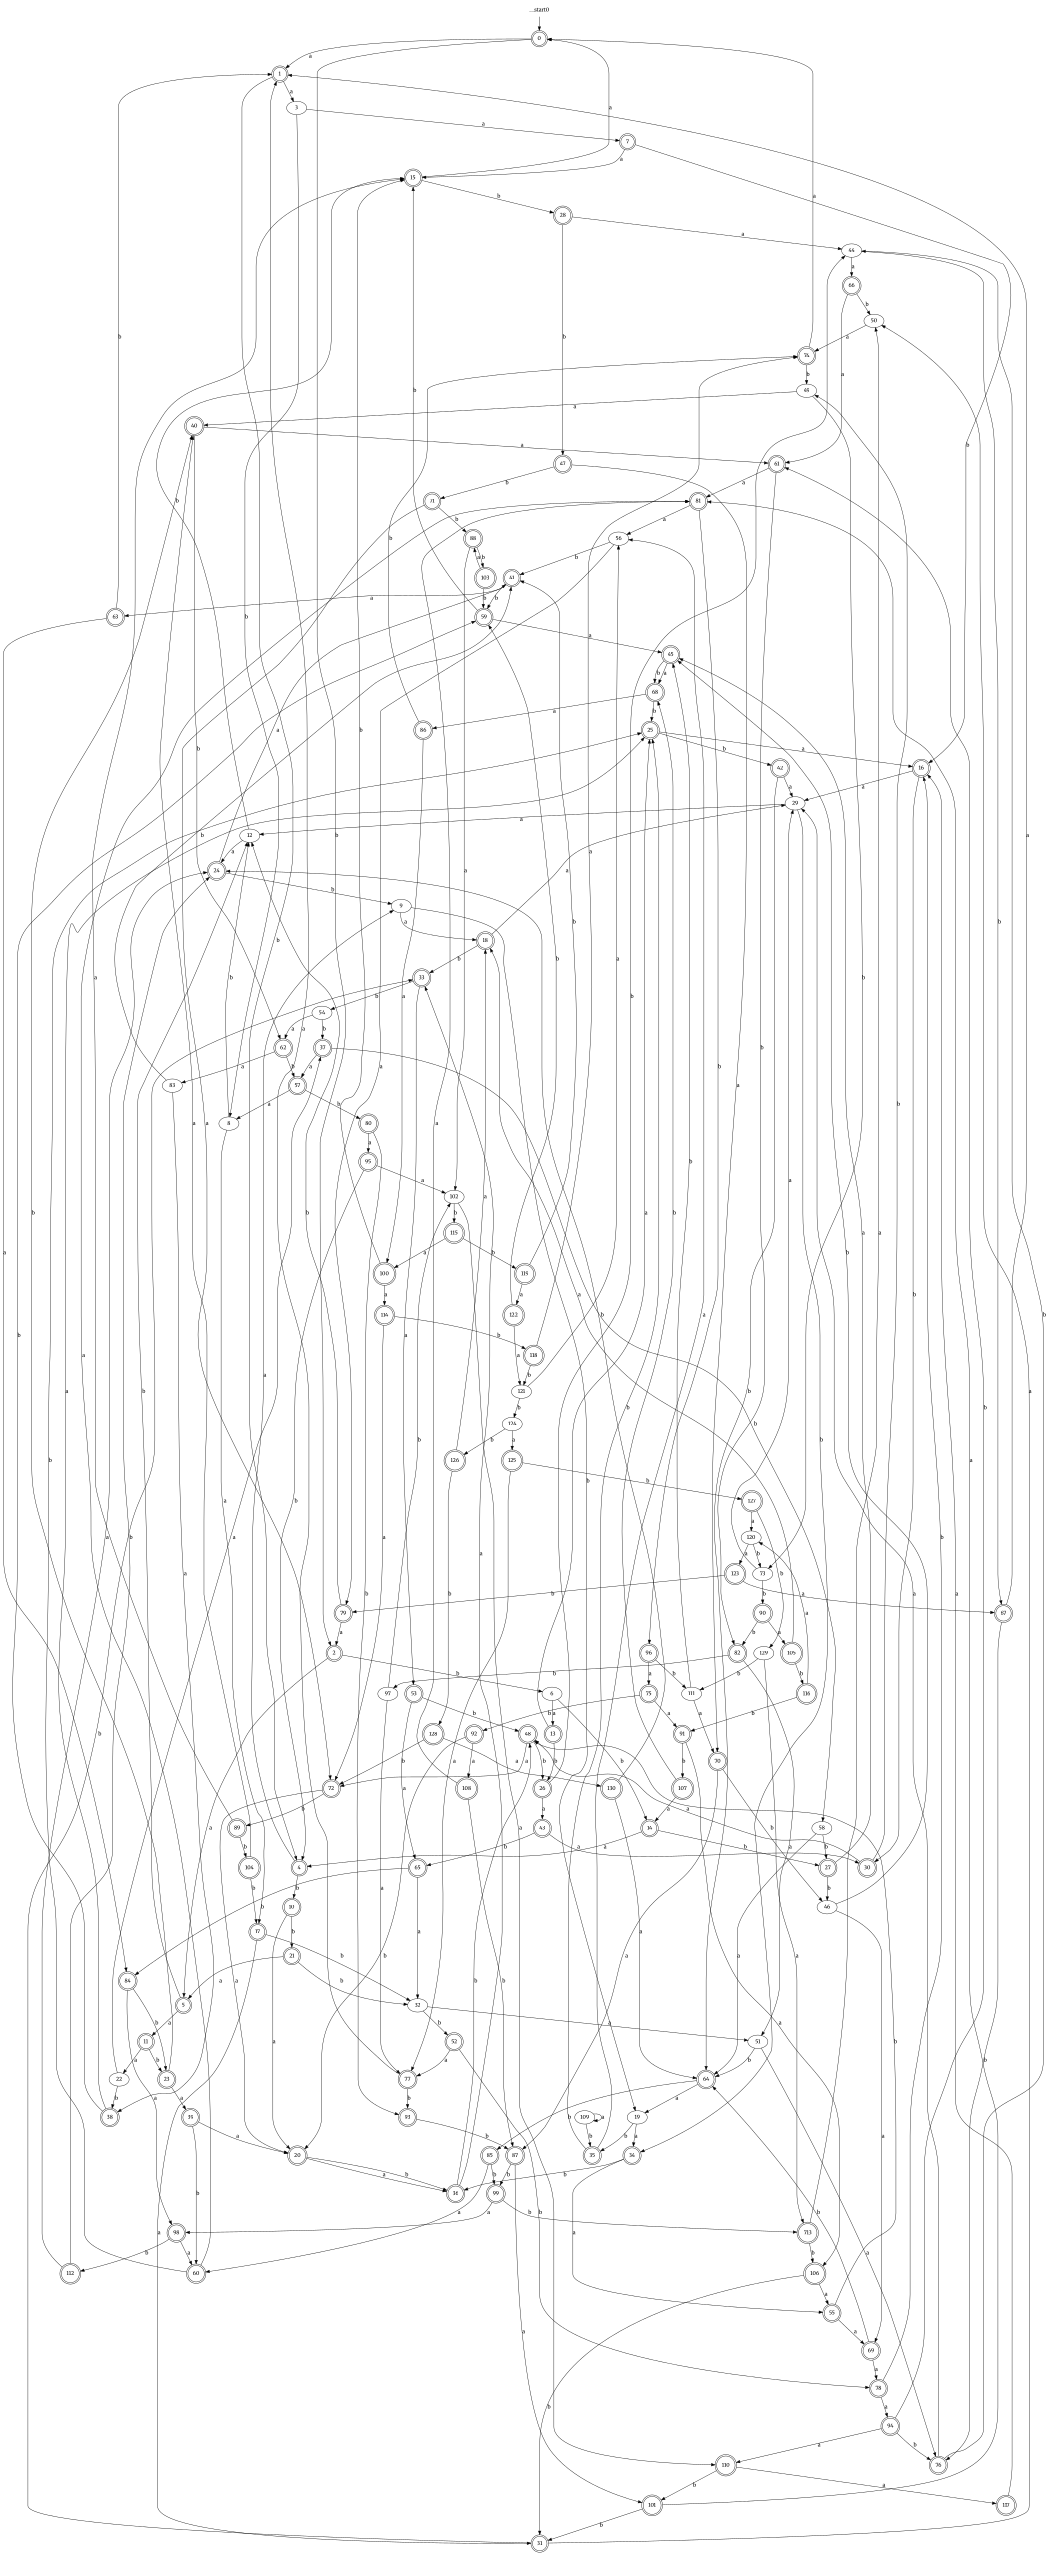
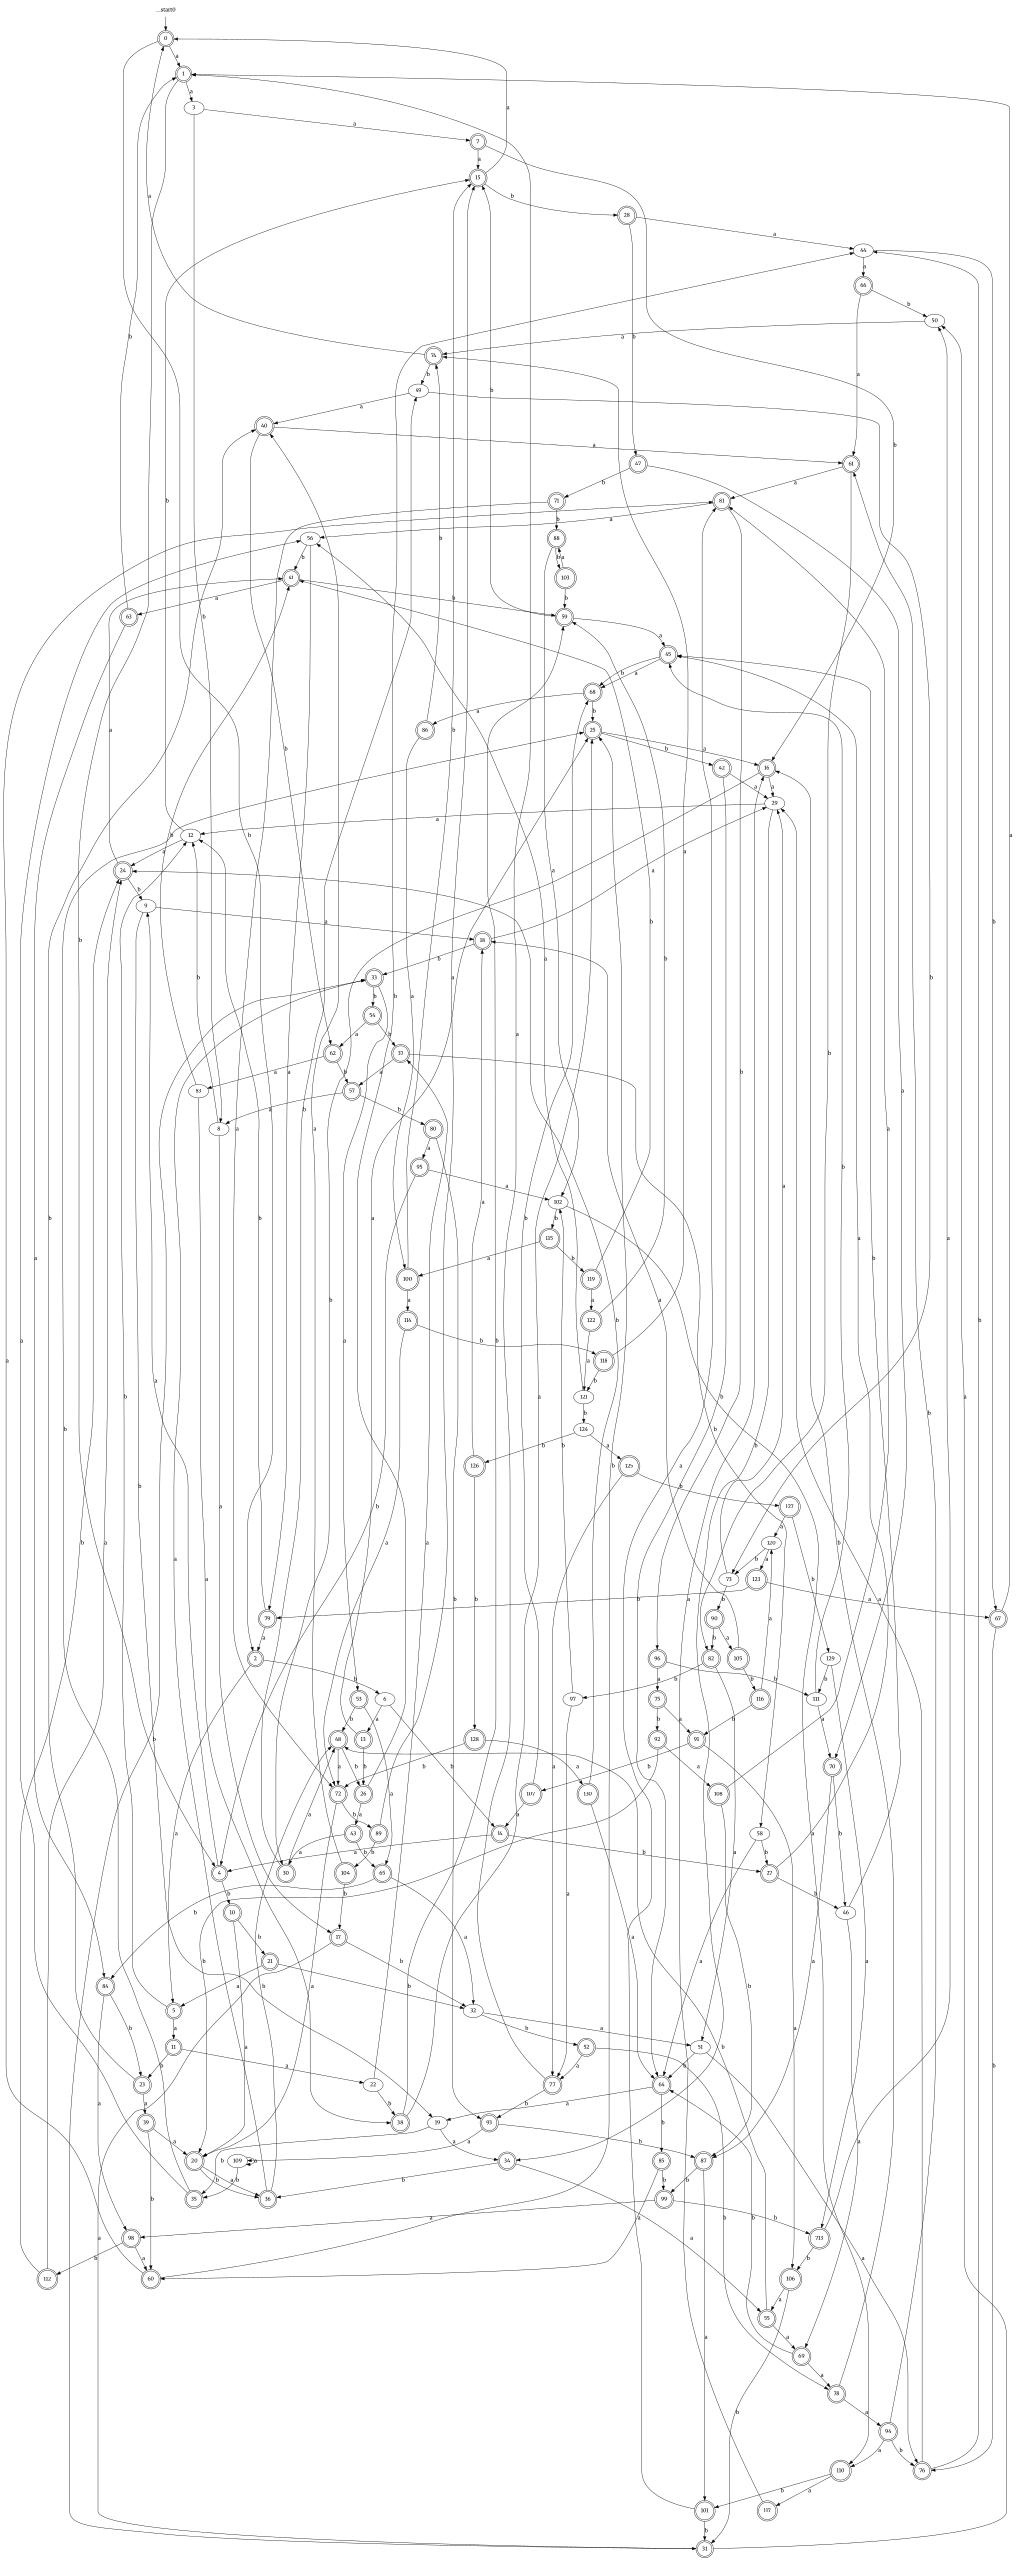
(322, 1013) -> (372, 1016)
none -> (369, 2156)
